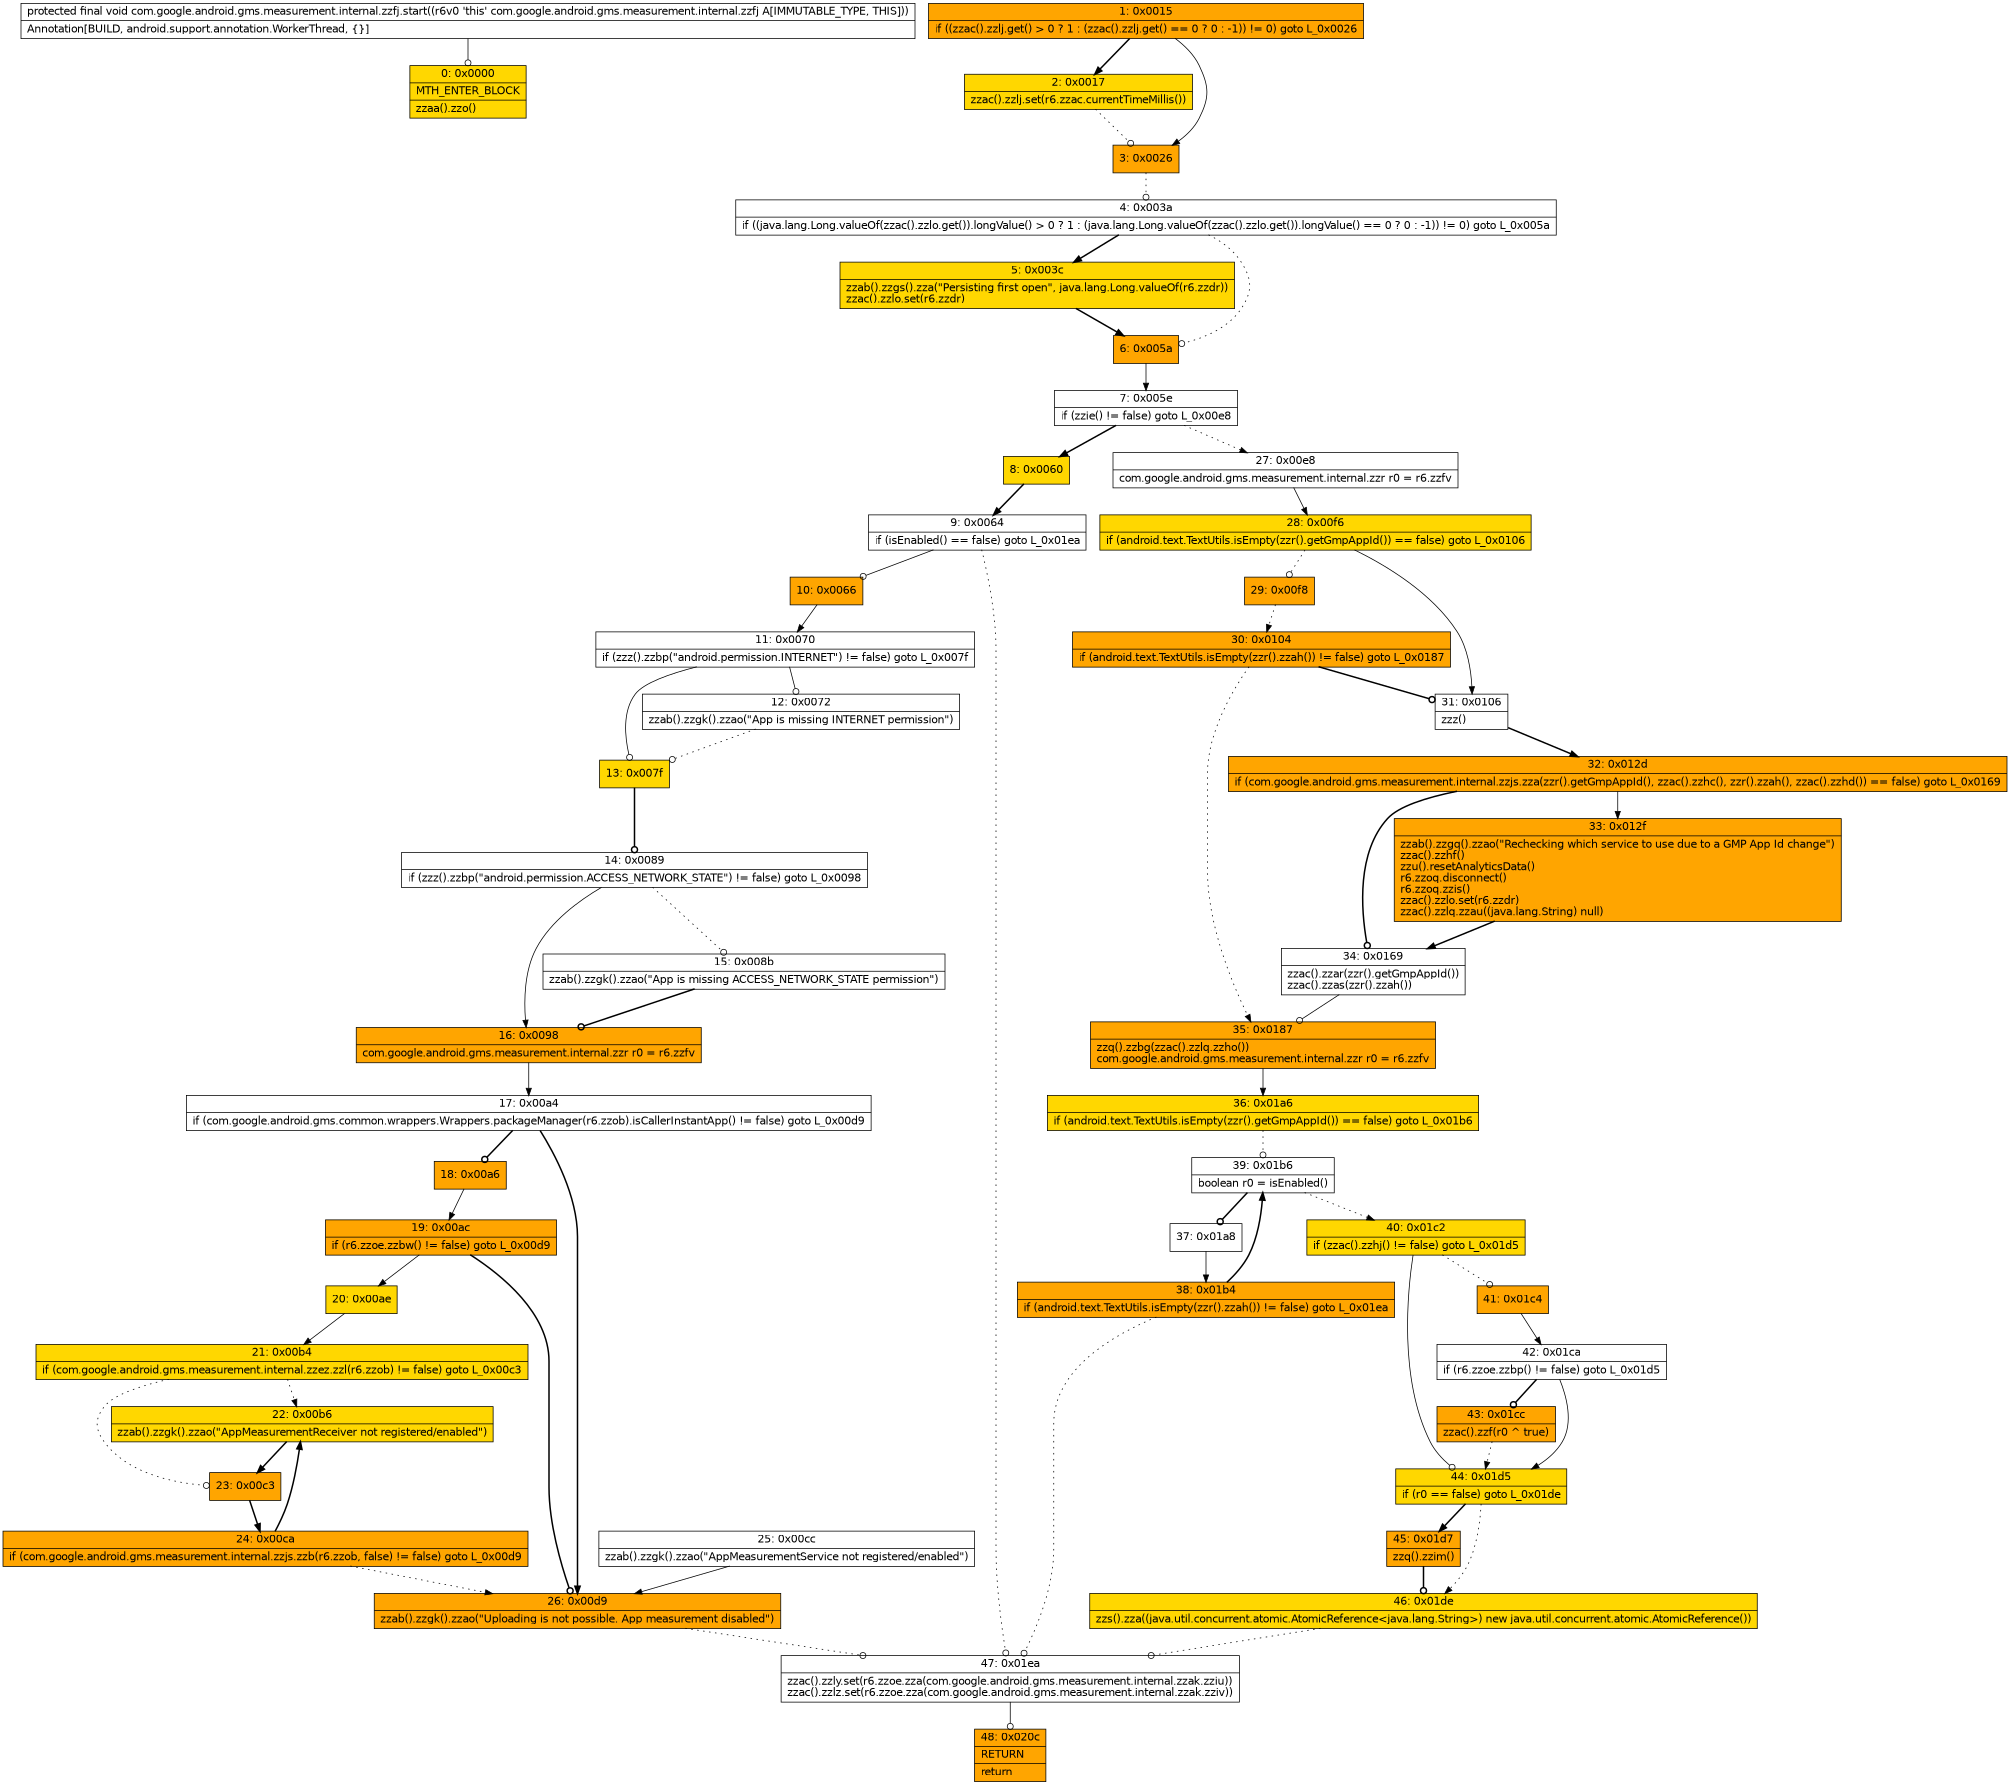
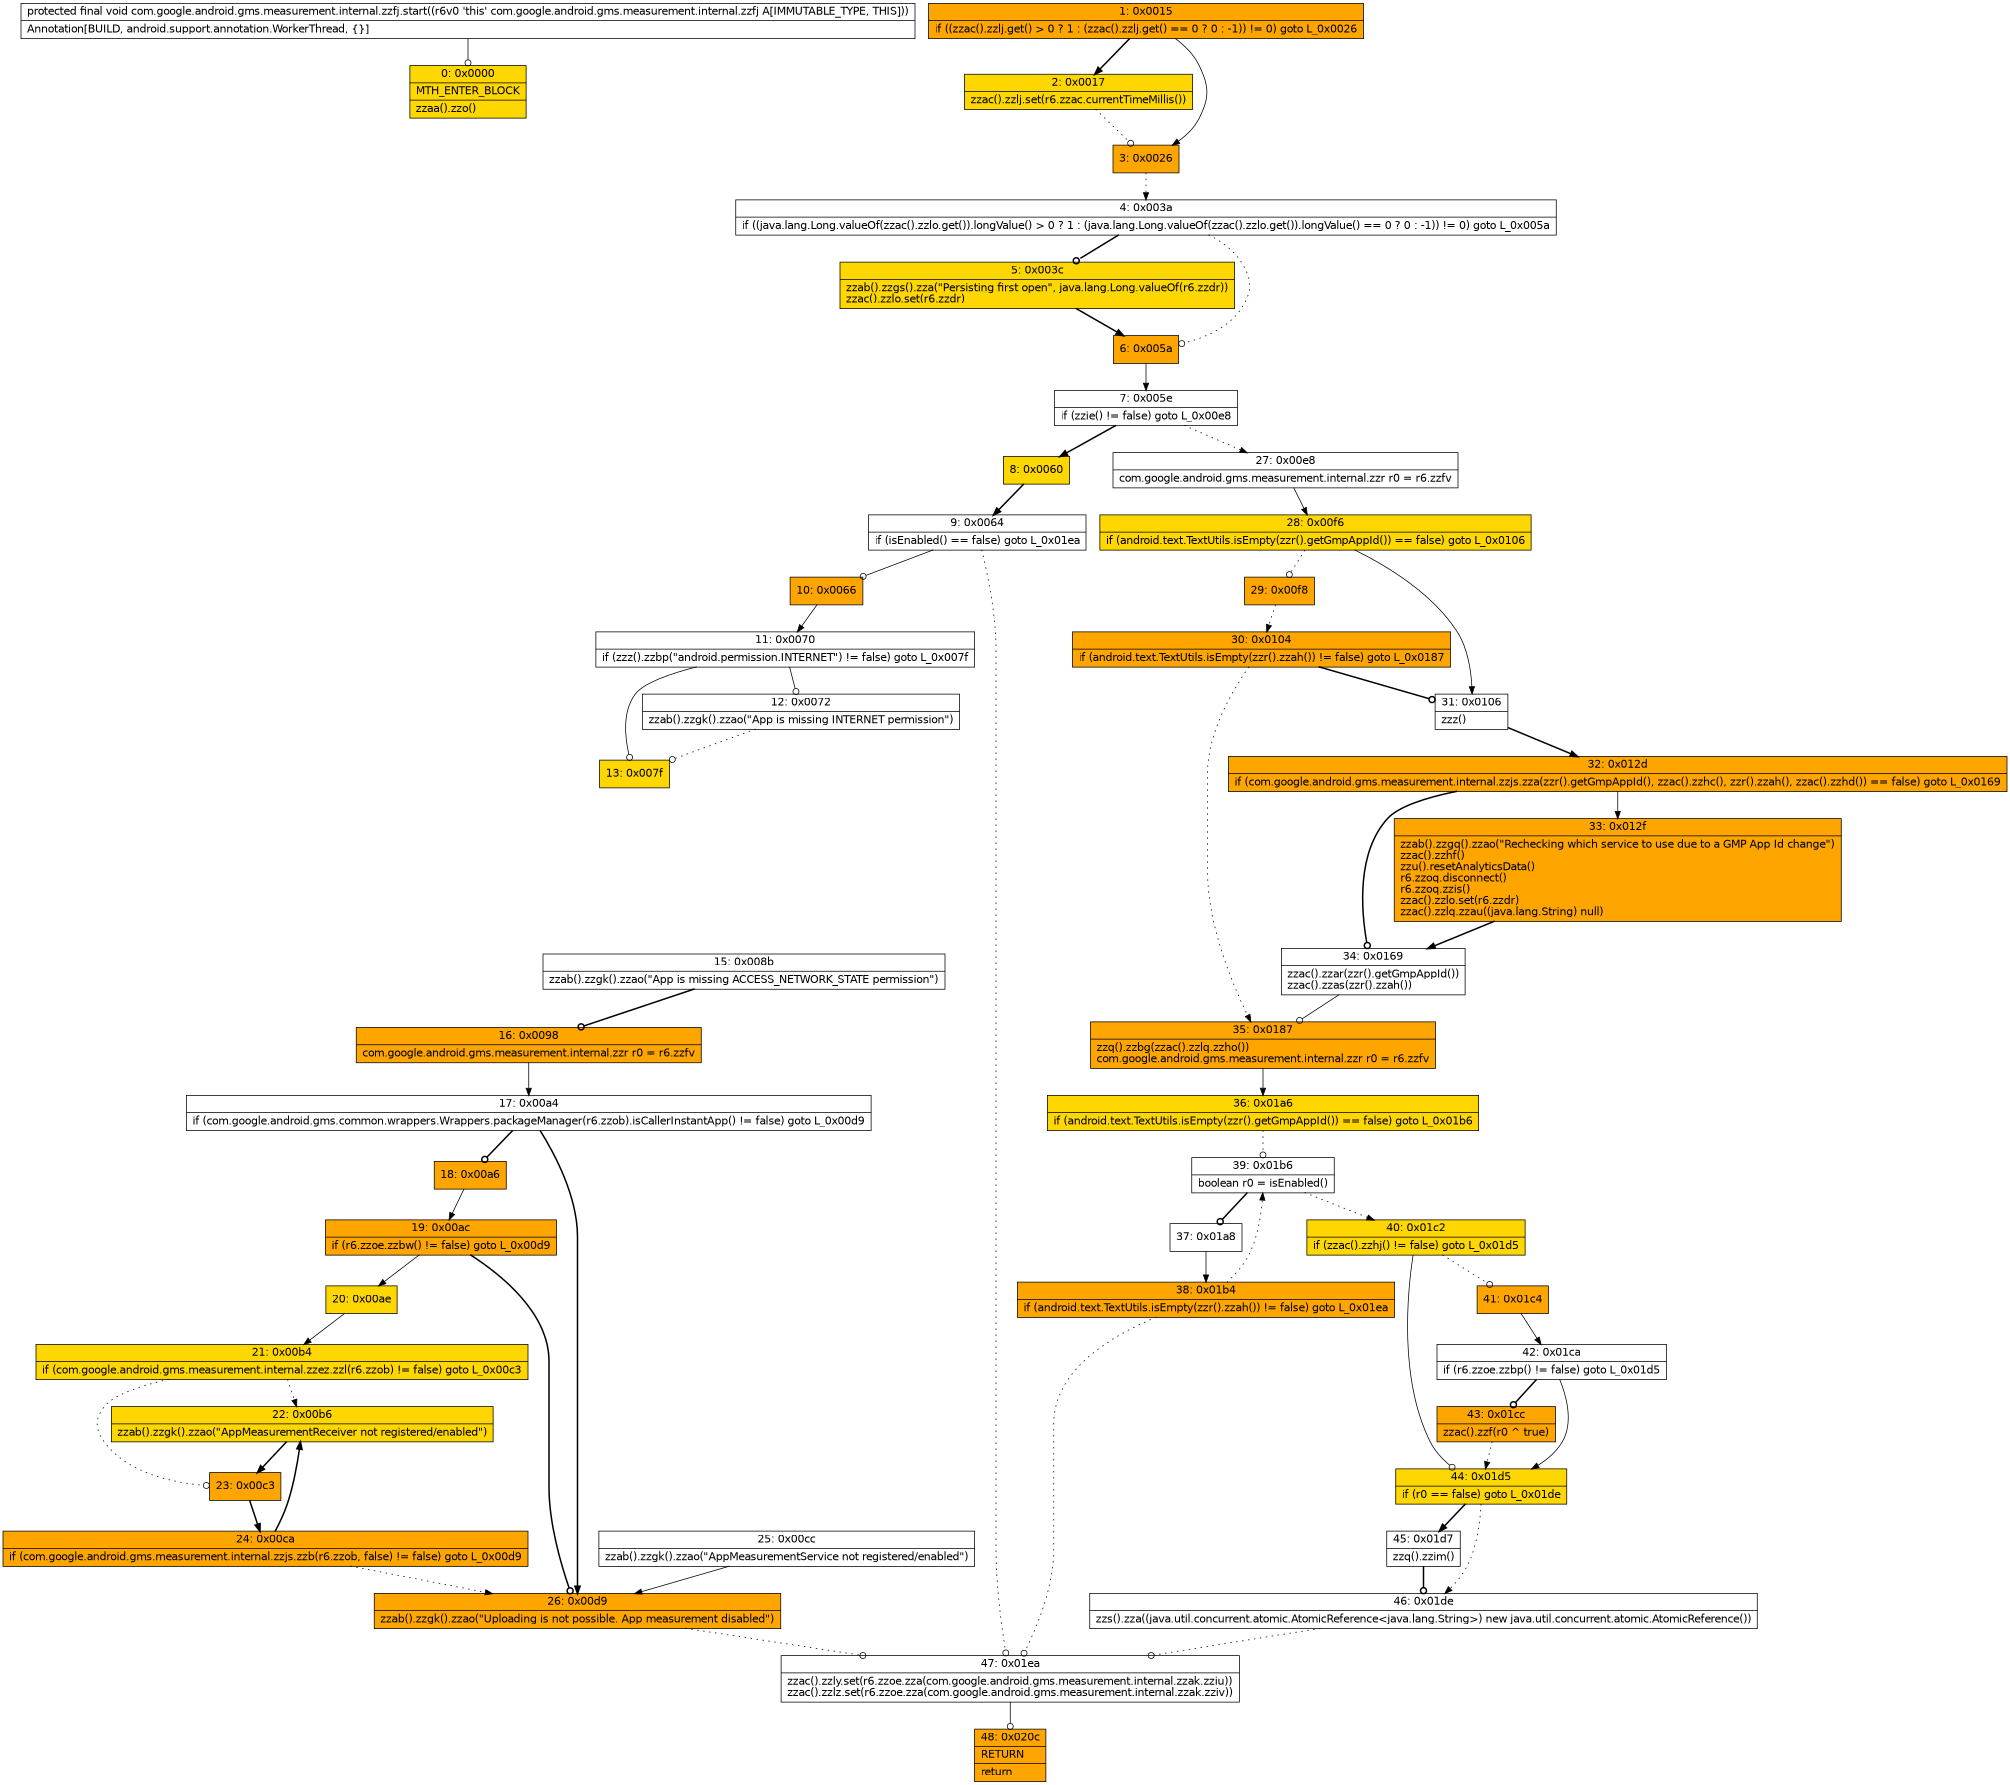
(1146, 183) -> (1146, 183)
(1100, 247) -> (1100, 247)
(634, 870) -> none
(1253, 1245) -> (1253, 1245)
(1424, 1549) -> (1424, 1549)
(1424, 1611) -> (1424, 1611)
